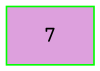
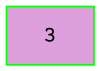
(50, 36) -> (50, 36)
